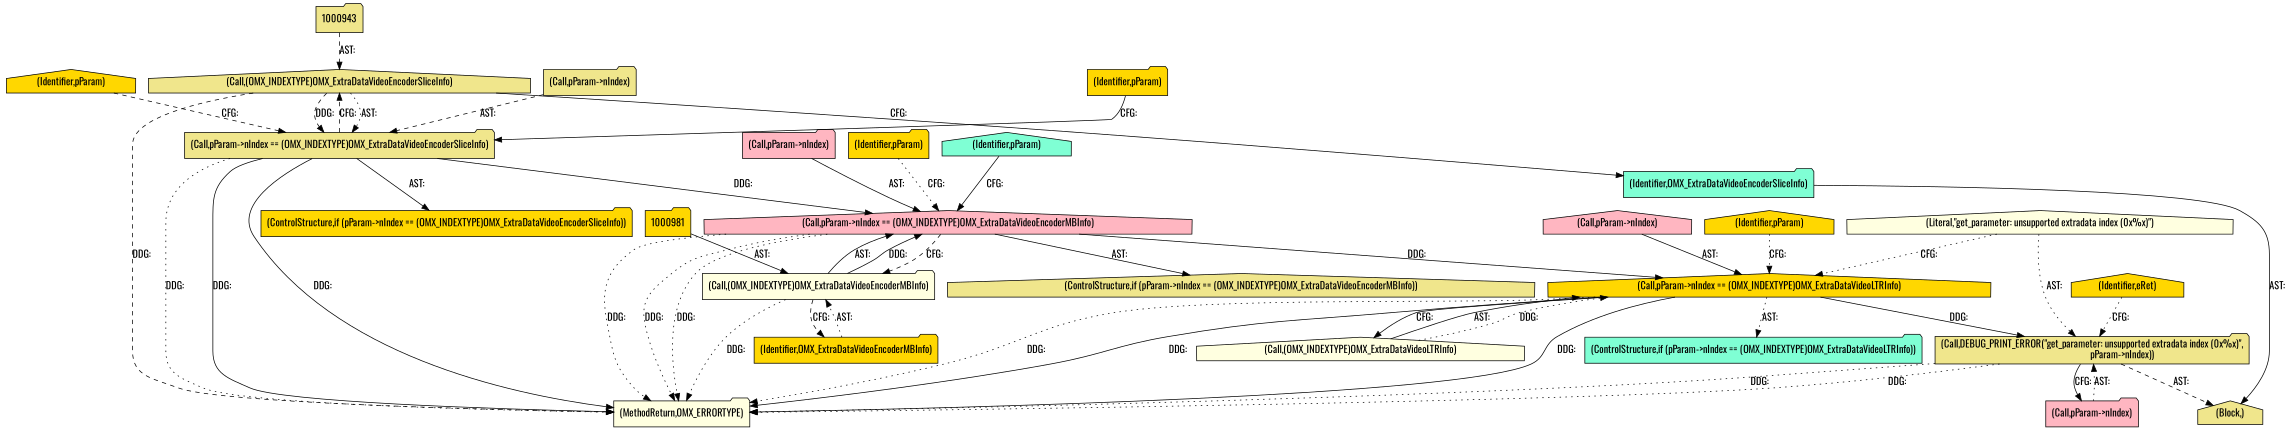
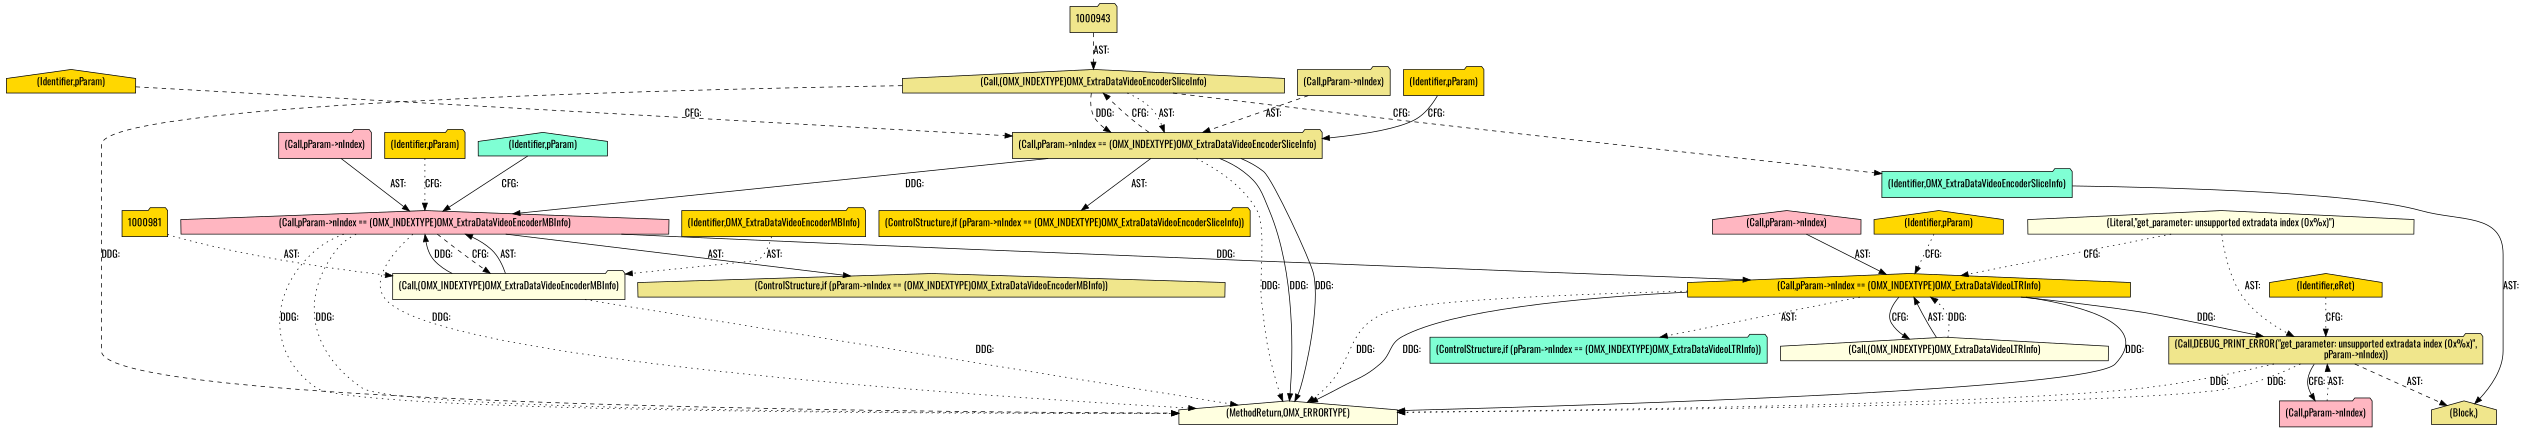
(1056, 131) -> (1524, 134)
(743, 255) -> (276, 259)
(811, 317) -> none
(682, 414) -> (1288, 414)
